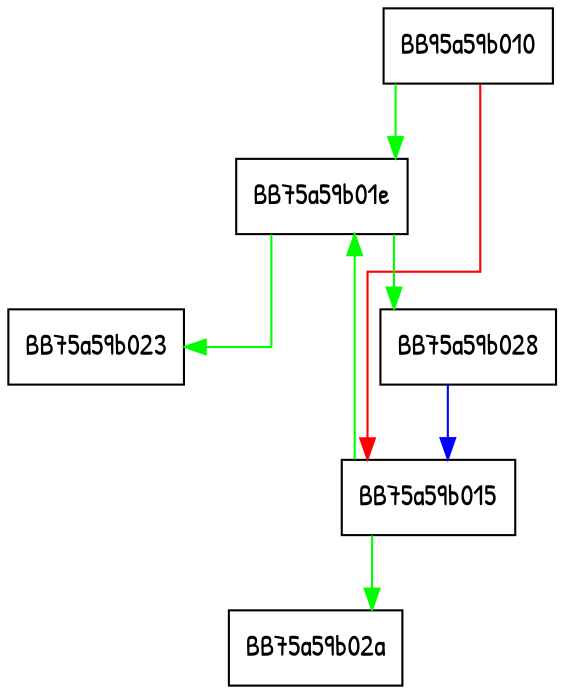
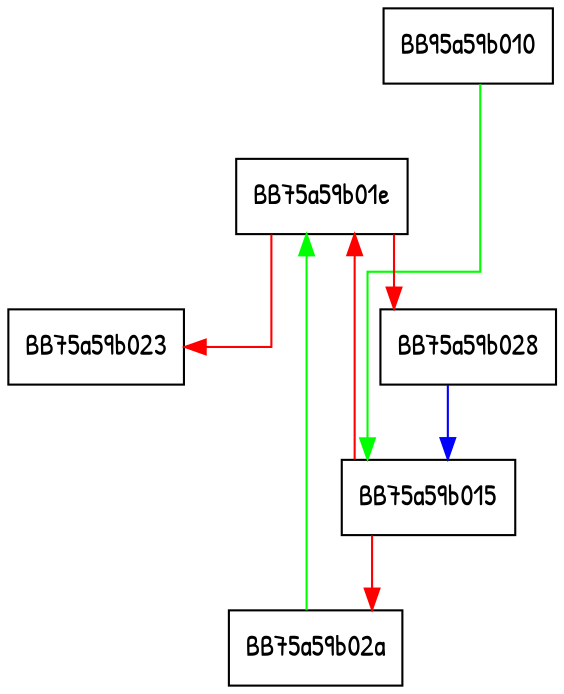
(396, 111) -> (307, 433)
(394, 258) -> (394, 258)
(434, 272) -> (434, 272)
(271, 324) -> (271, 324)
(355, 357) -> (355, 357)
(372, 562) -> (372, 562)
